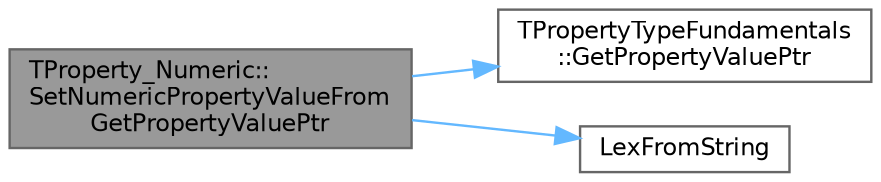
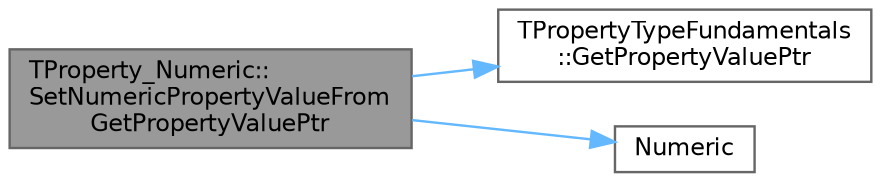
(685, 149) -> (685, 149)
